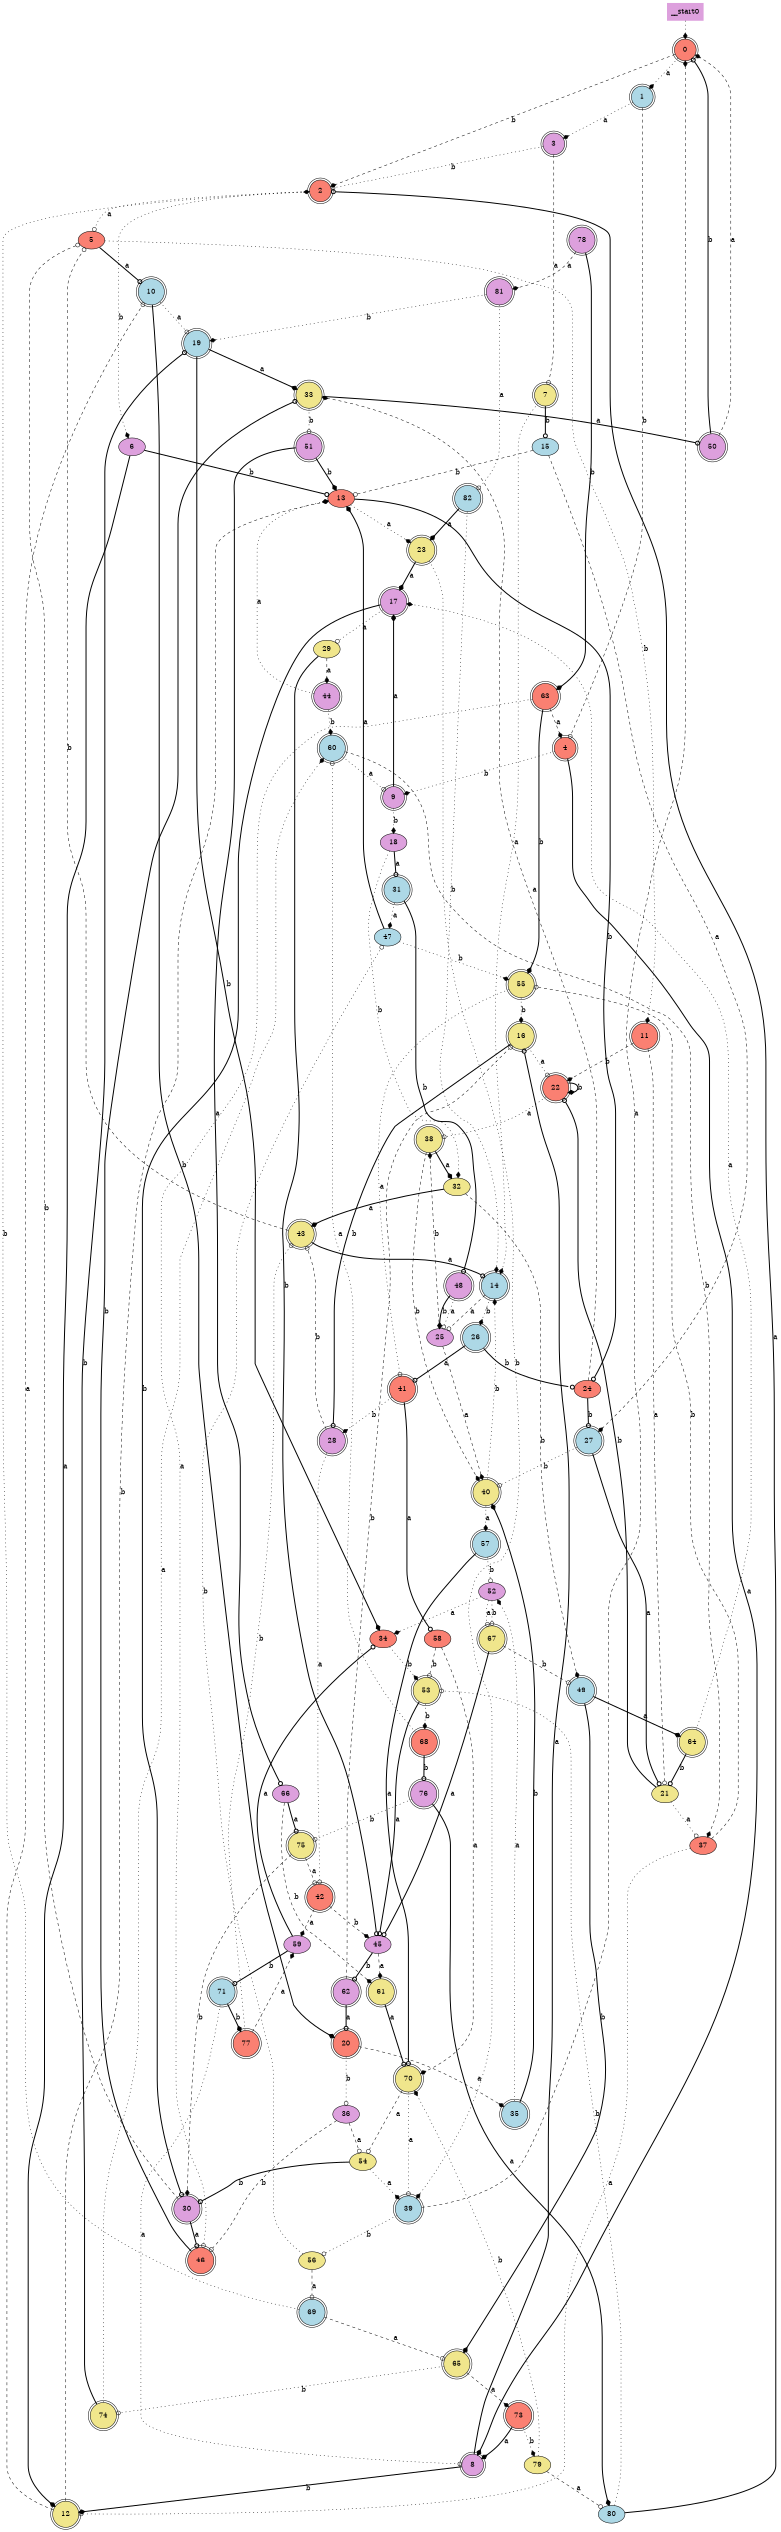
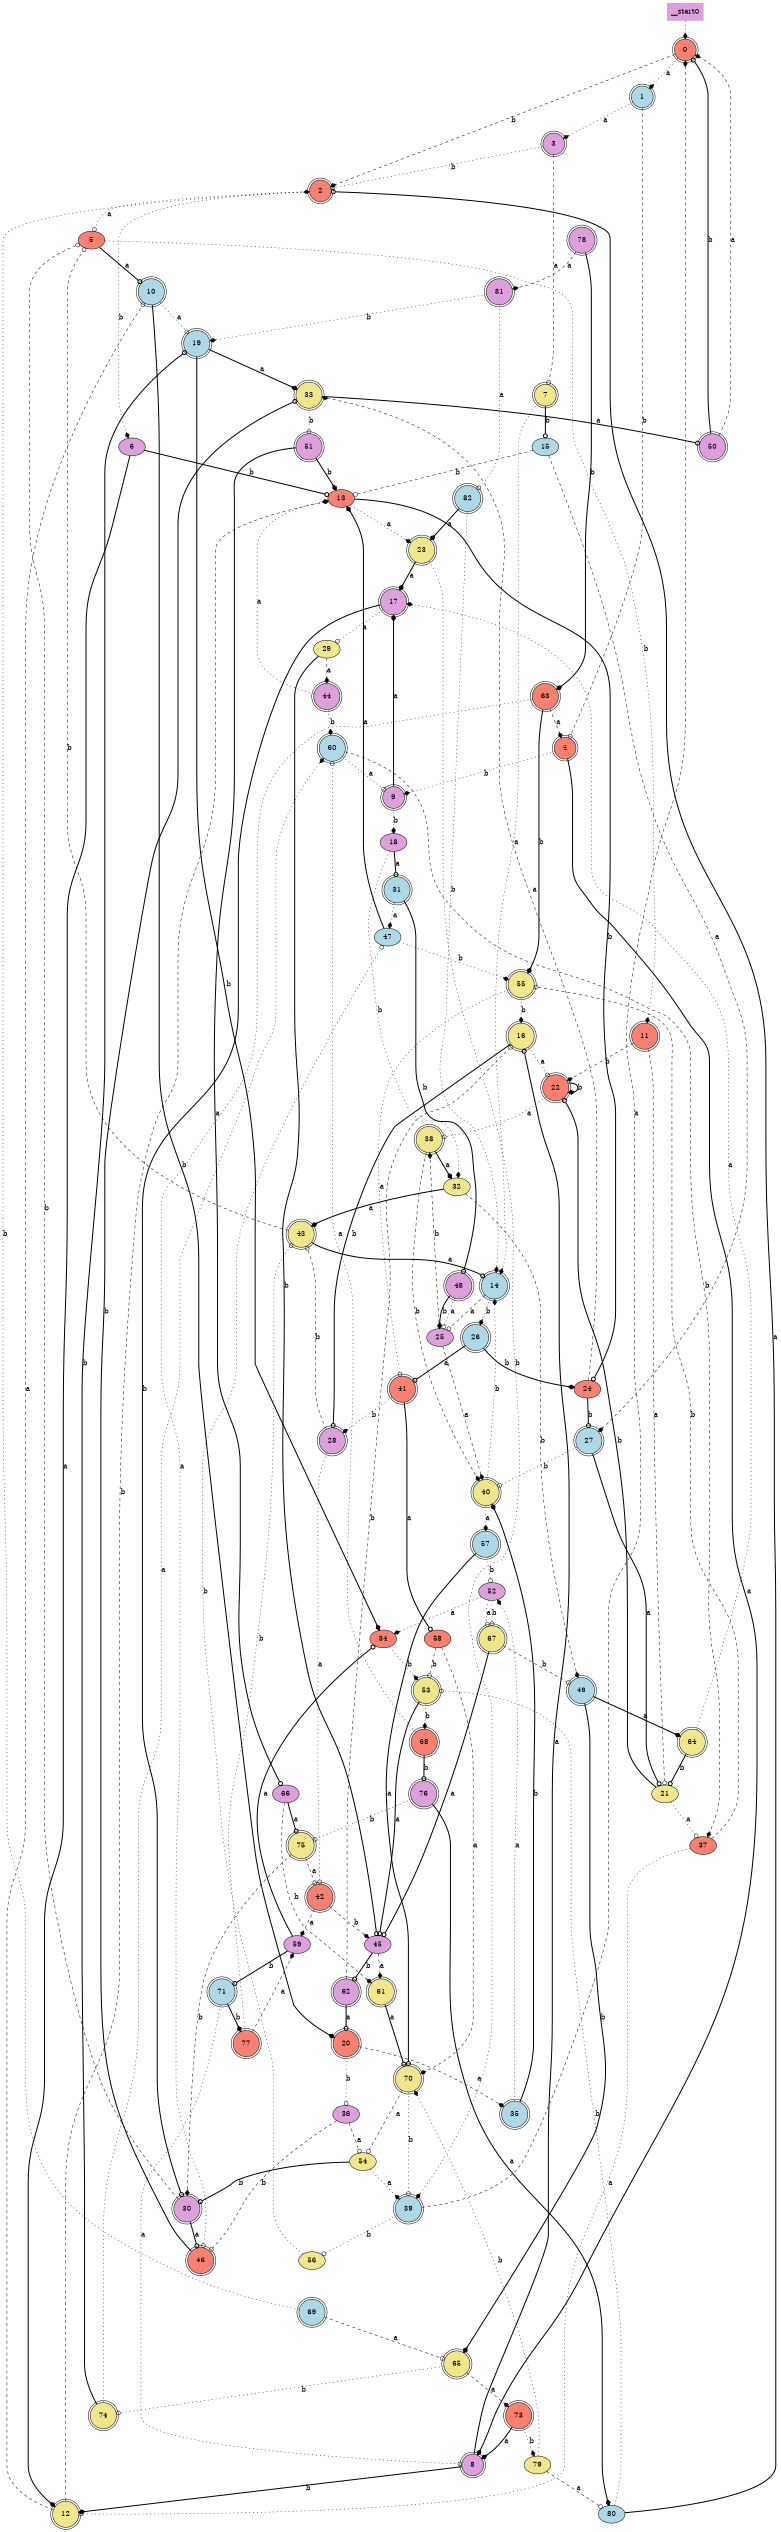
(522, 1375) -> (522, 1375)
(411, 2140) -> (411, 2140)
(312, 2282) -> none
